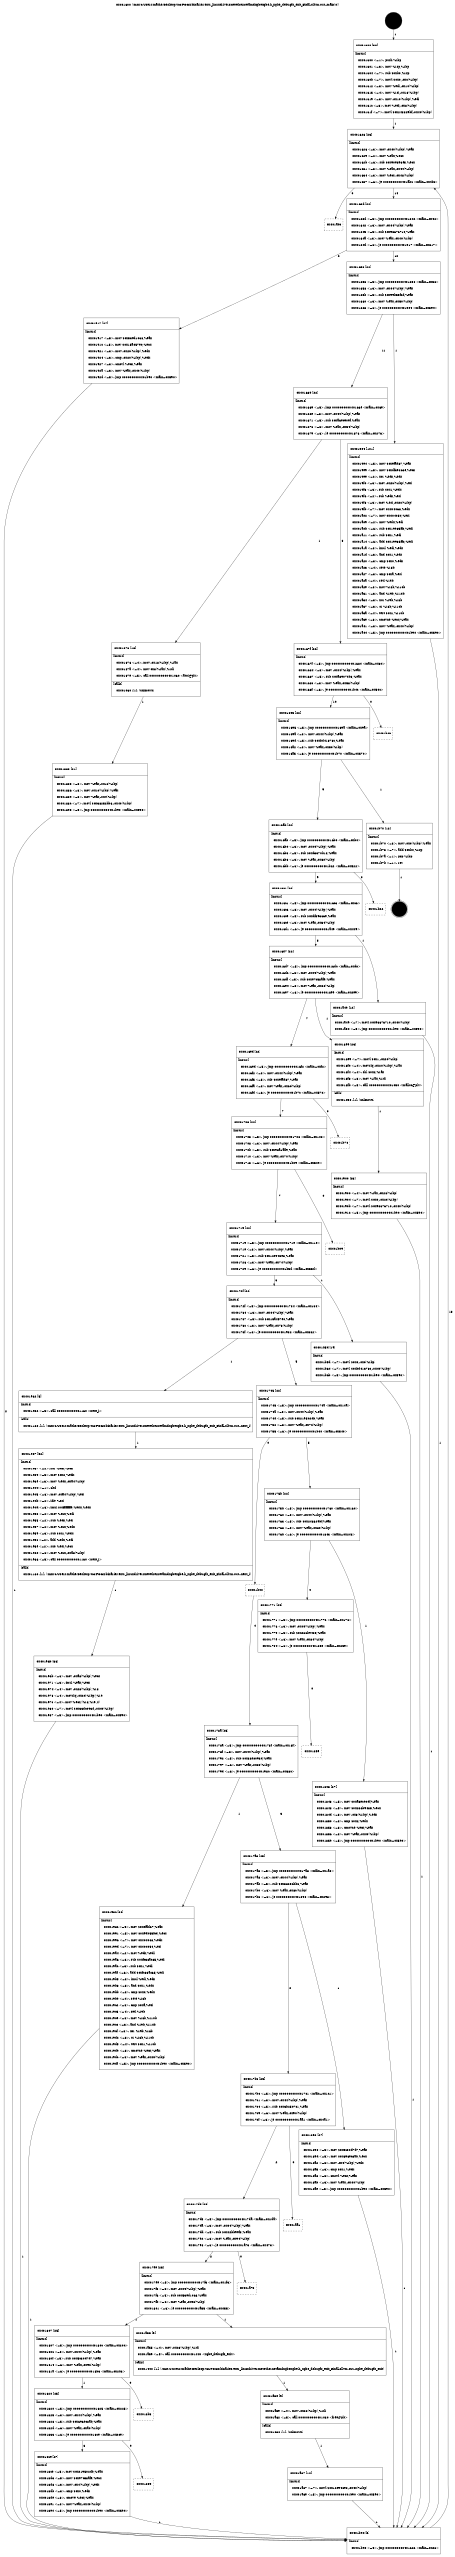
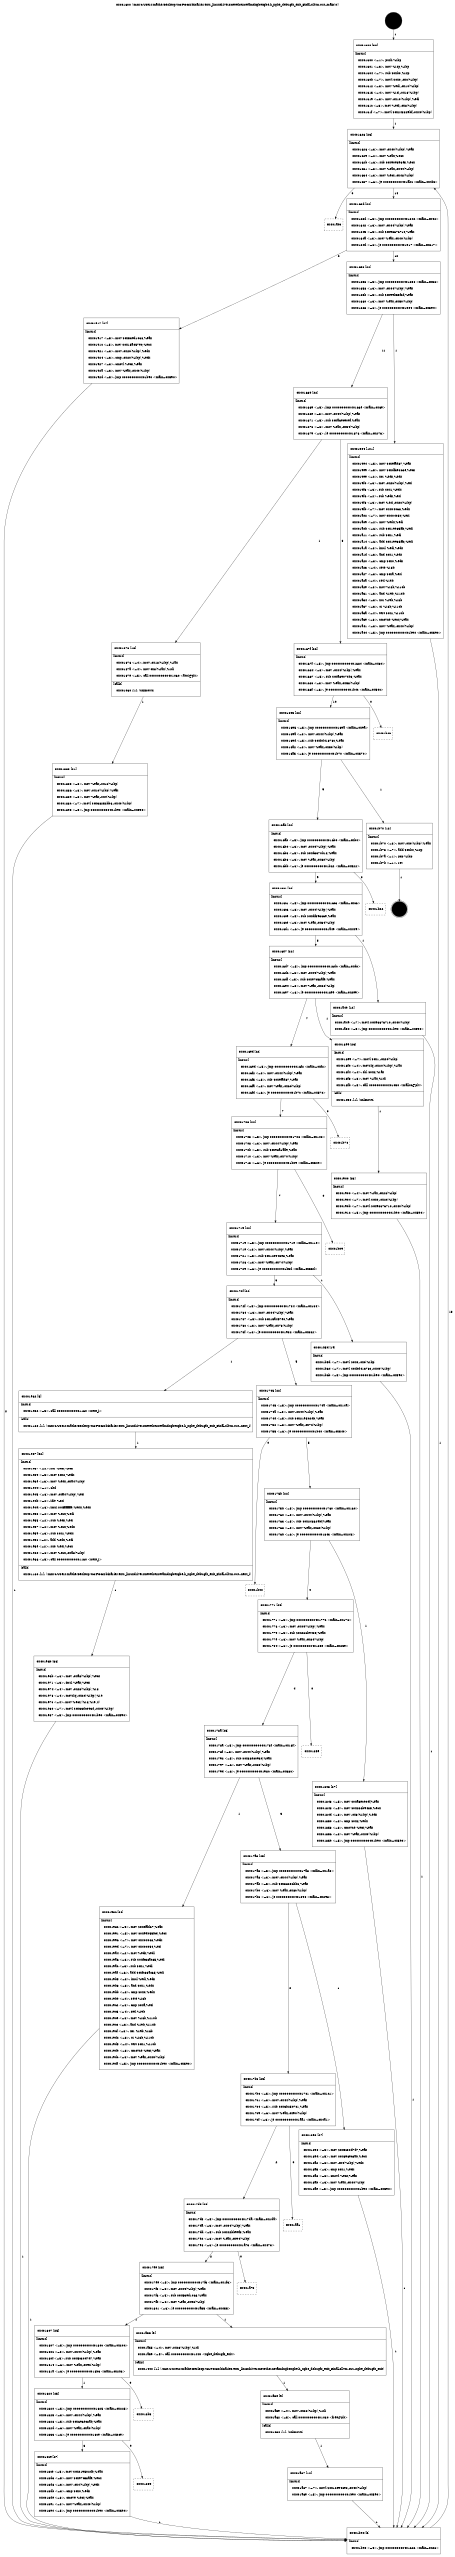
(250, 1659) -> (279, 1688)
